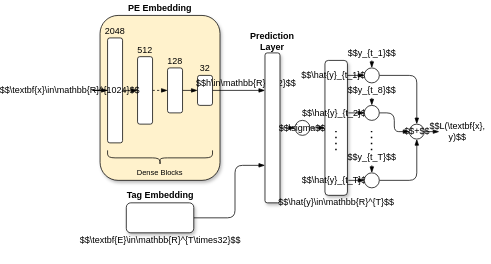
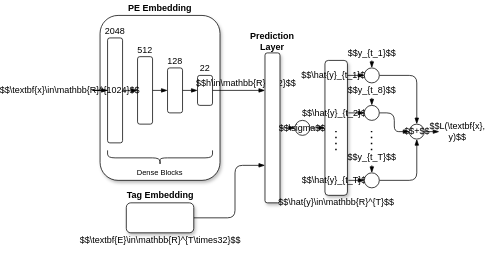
(205, 68) -> (205, 68)
(157, 90) -> (157, 90)
(160, 98) -> (160, 98)
